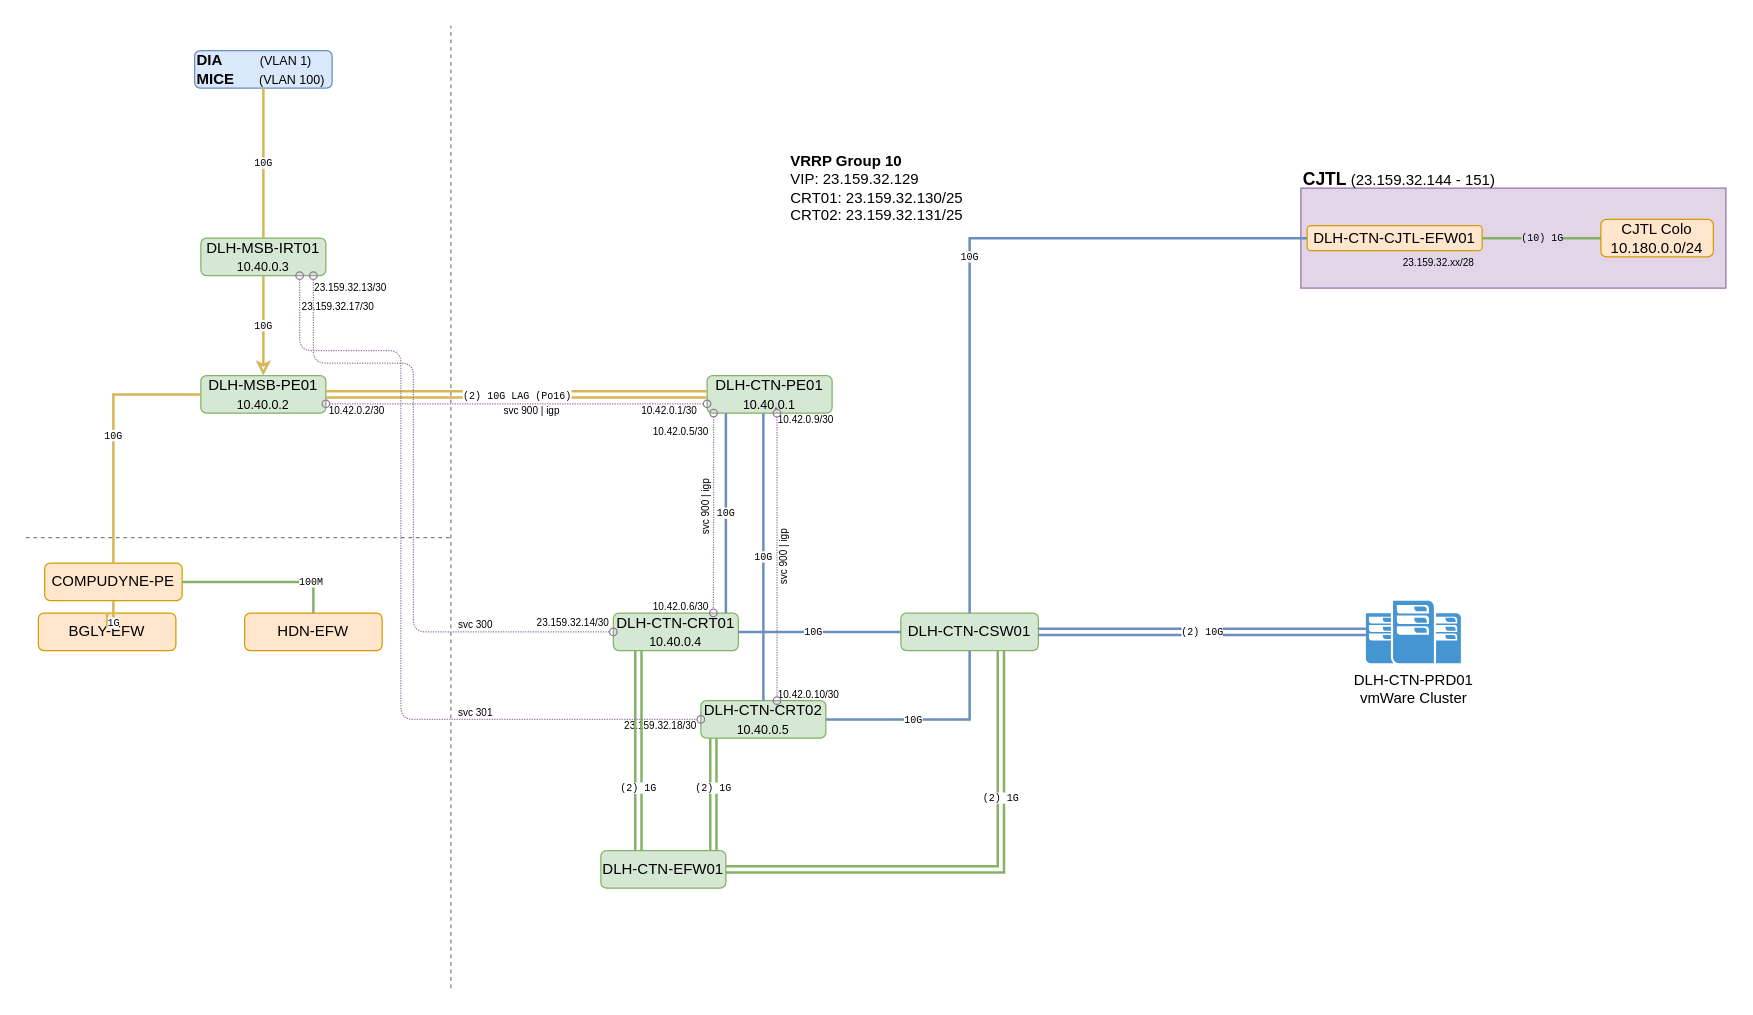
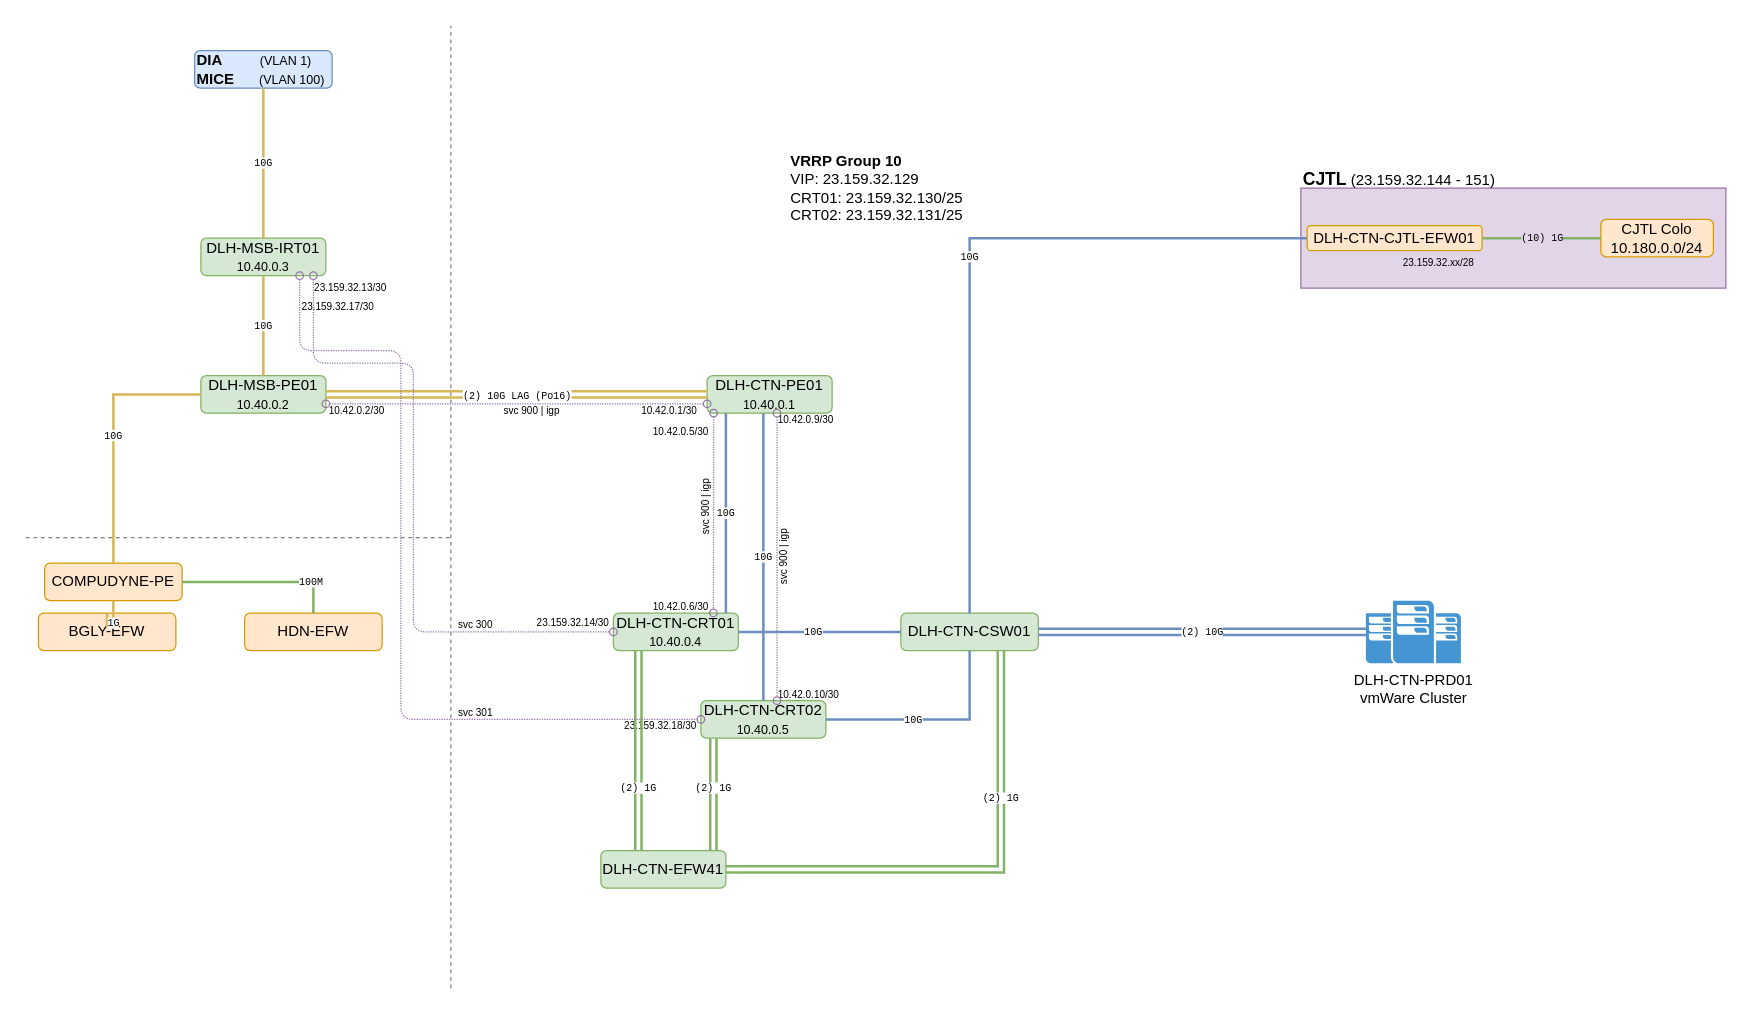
(263, 363) -> (263, 368)
(663, 869) -> (663, 869)
